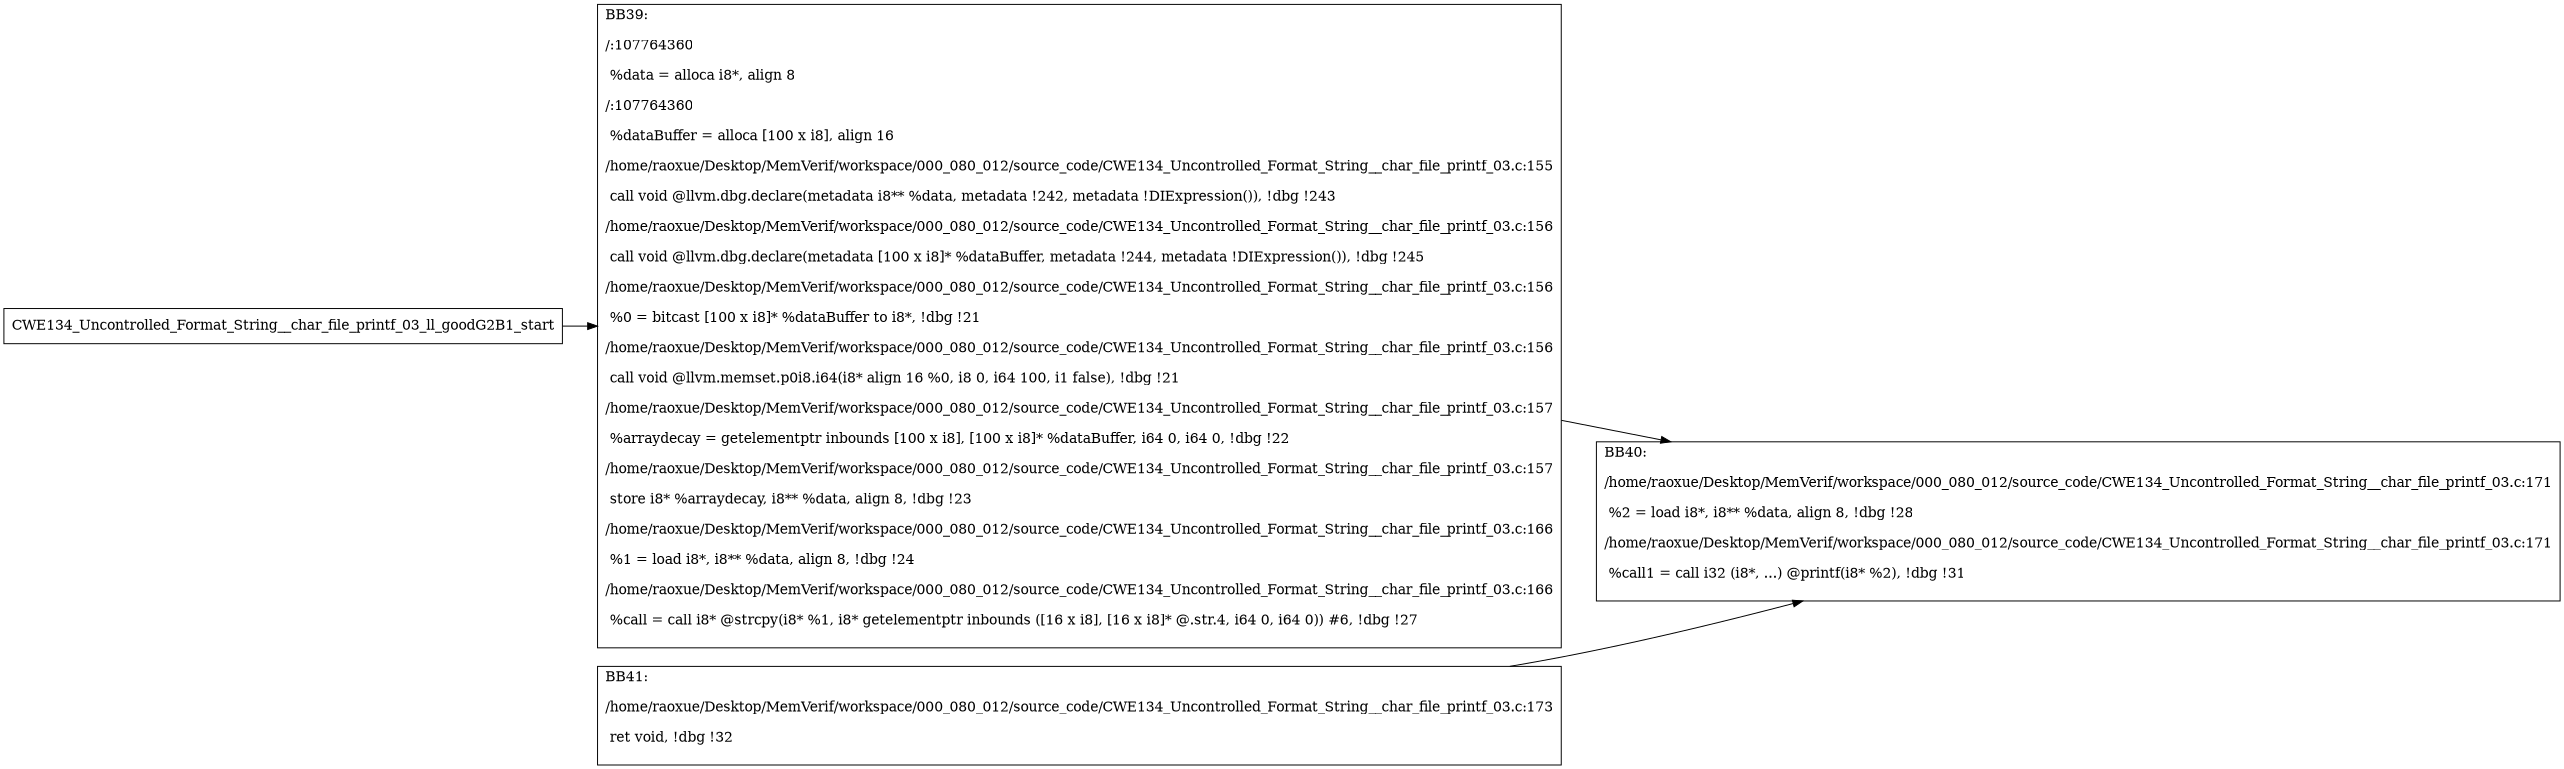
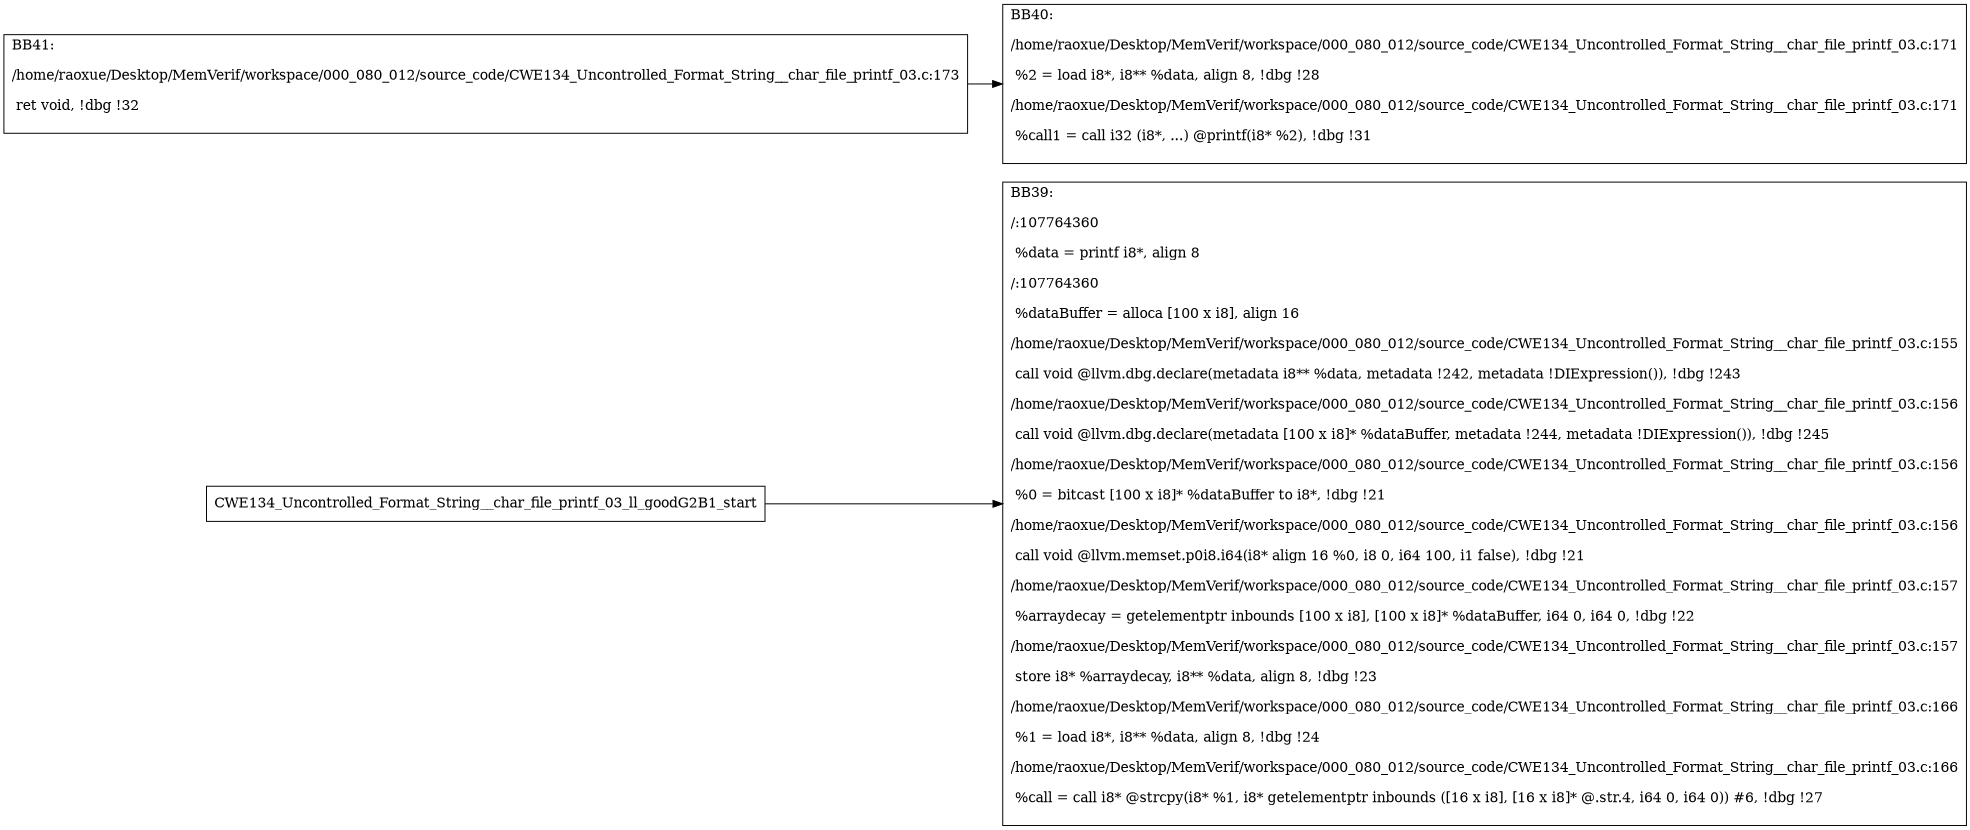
(701, 76) -> (1105, 253)
(1611, 430) -> none
